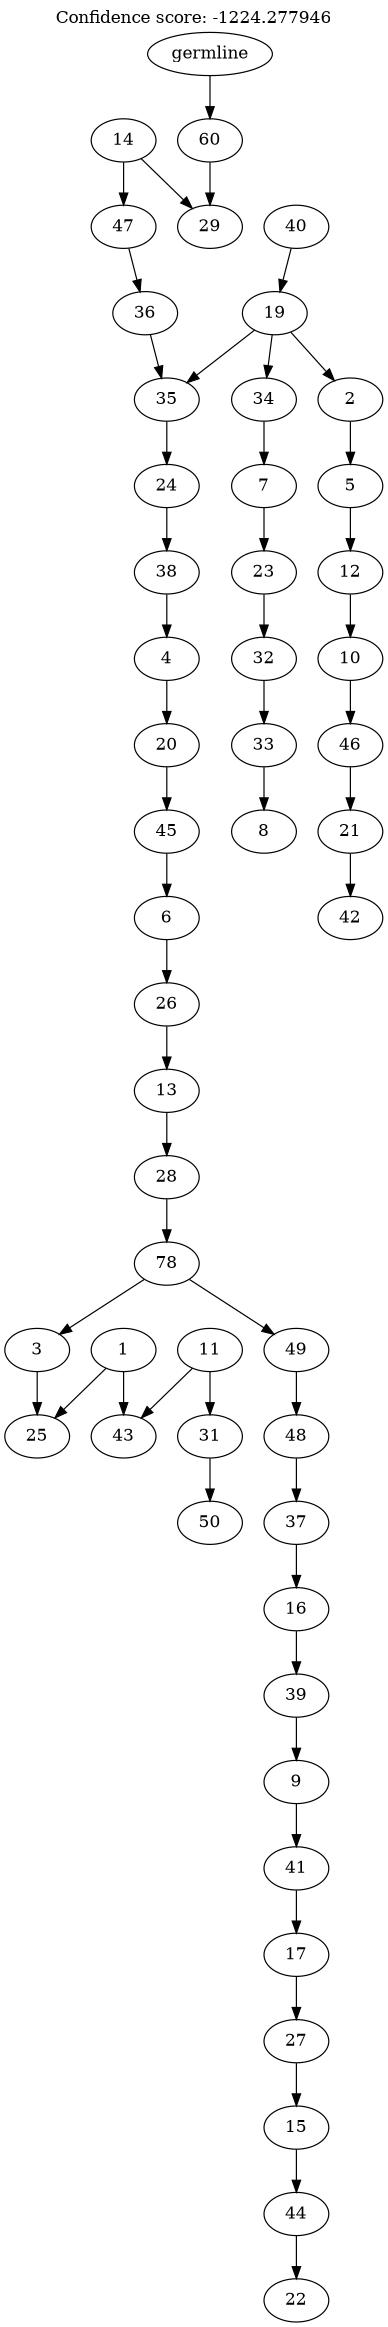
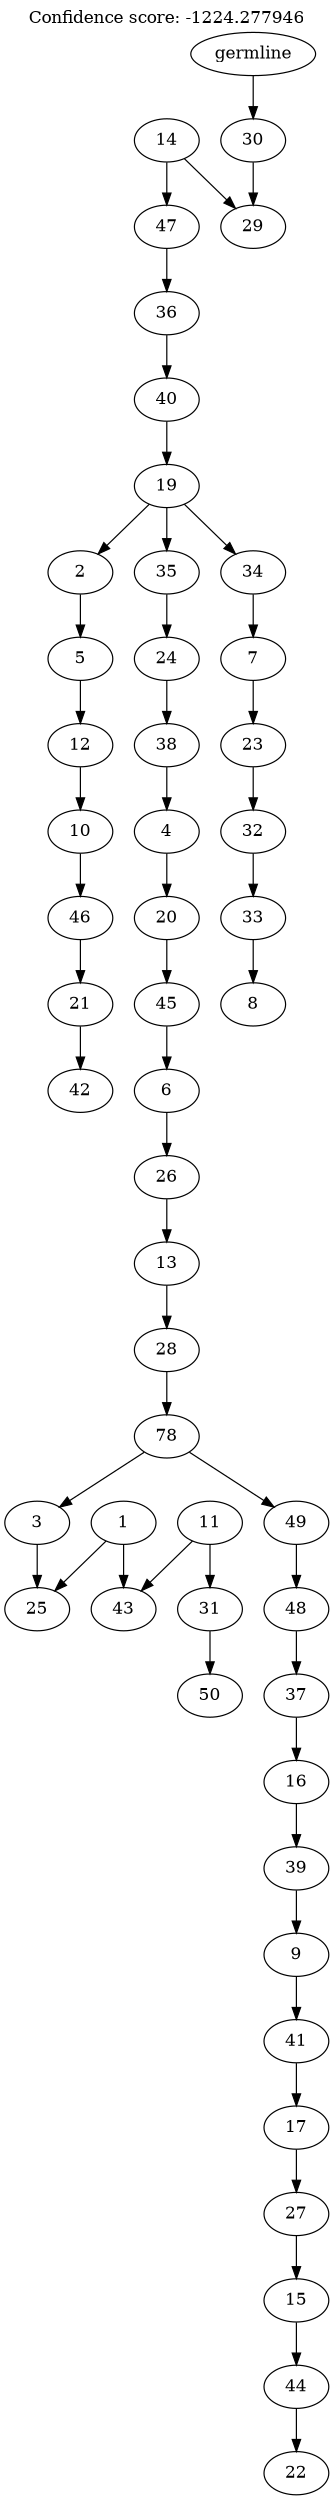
(210, 140) -> (253, 140)
(154, 351) -> (167, 351)
